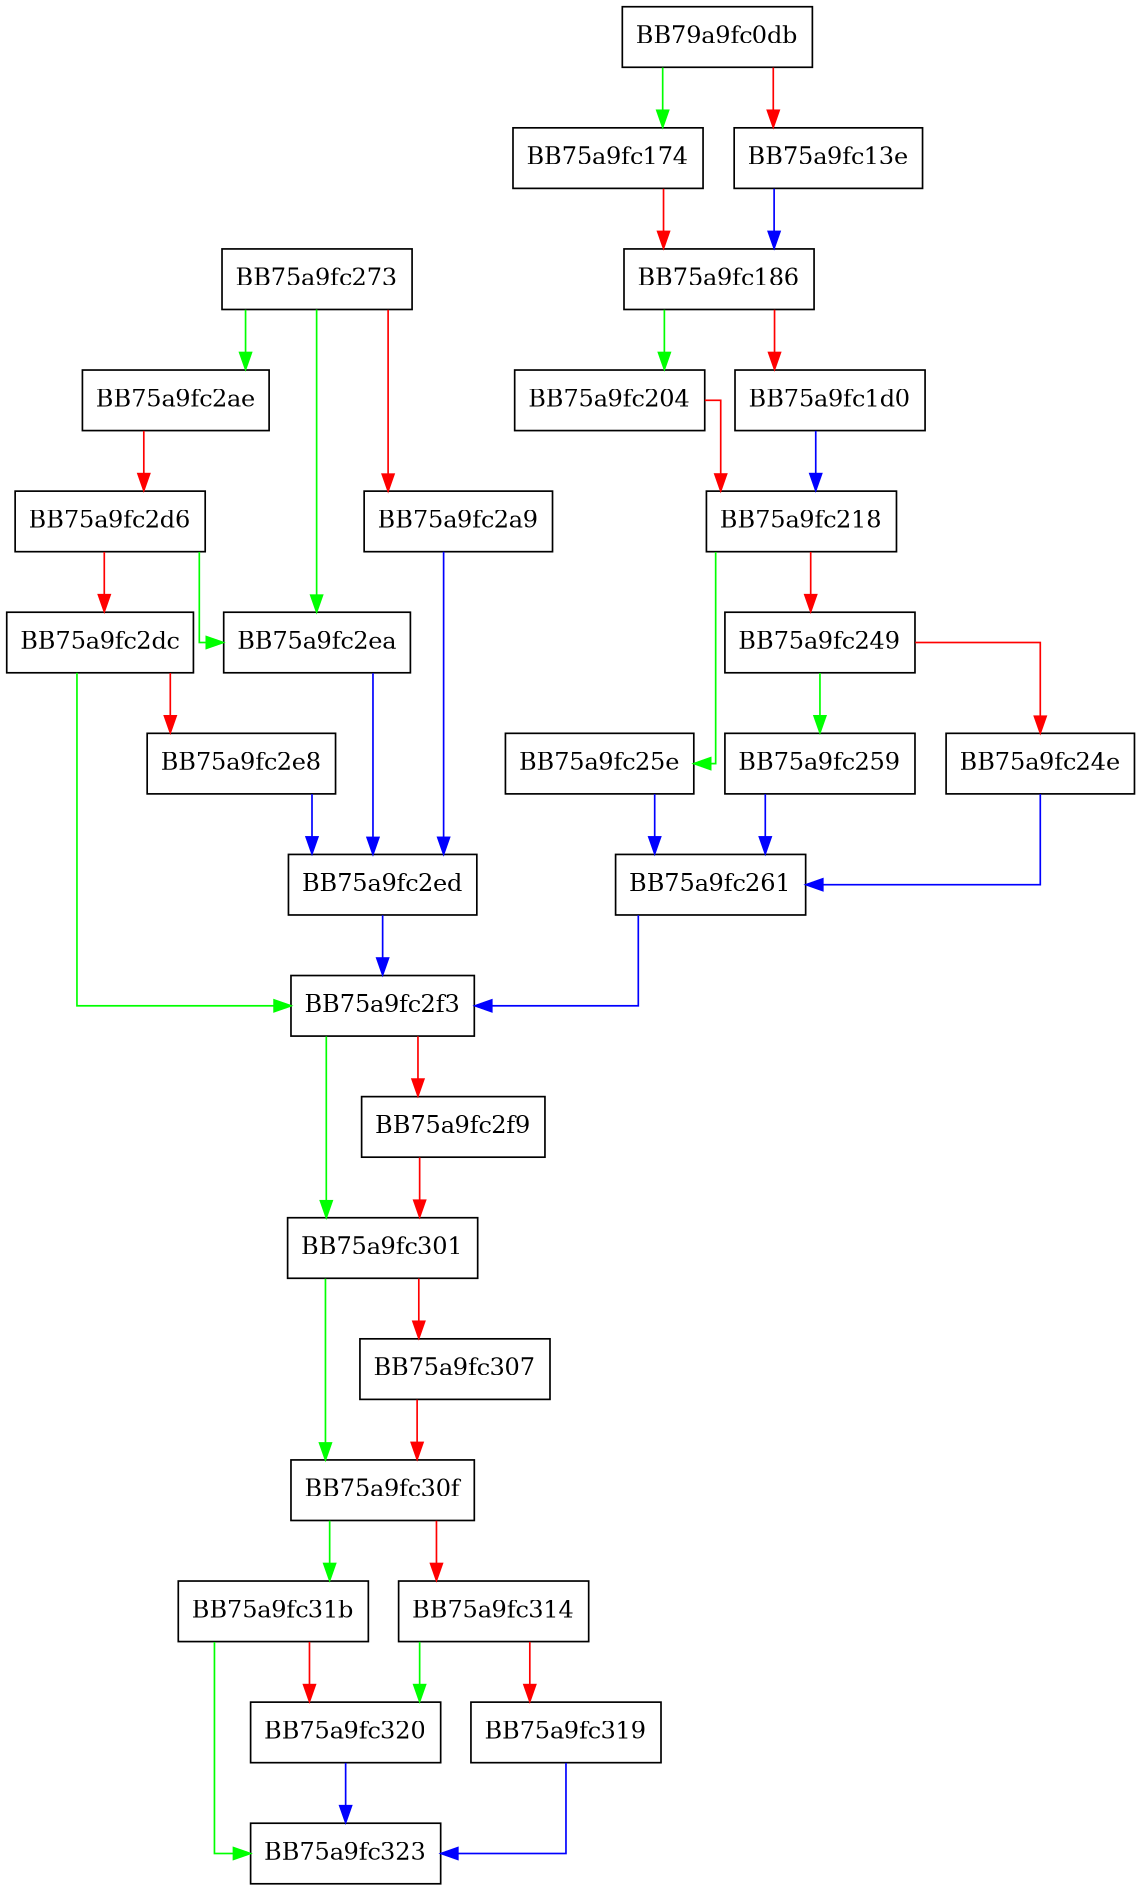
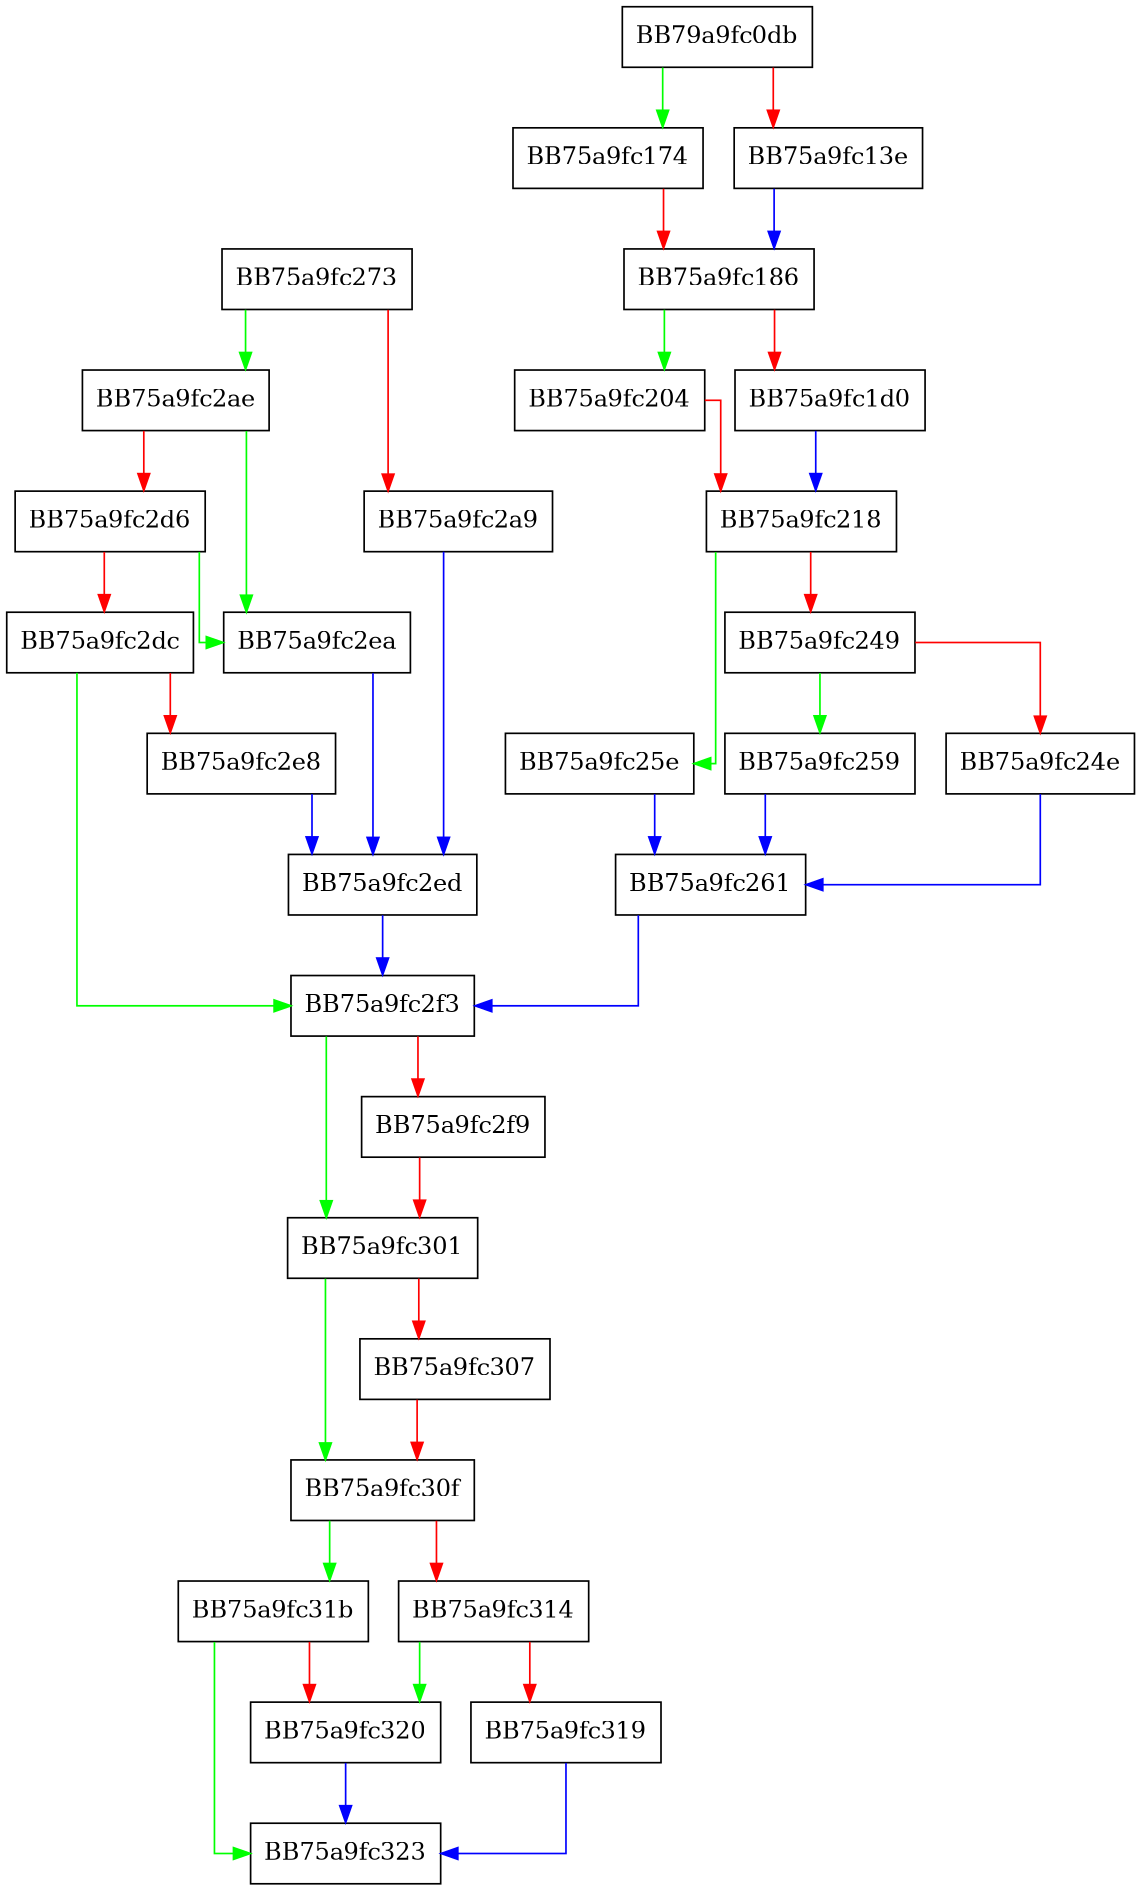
(317, 452) -> (246, 513)
